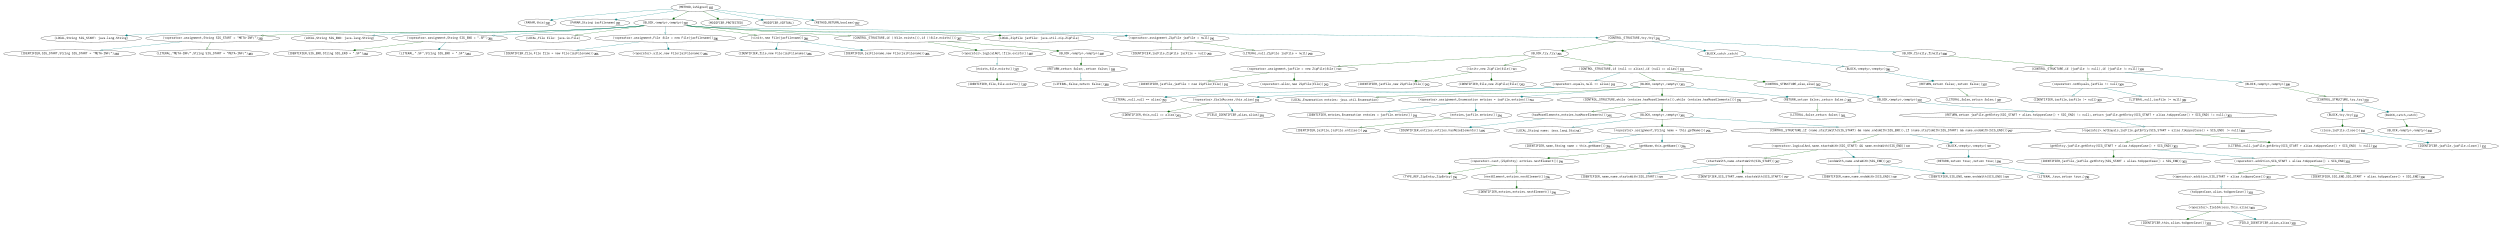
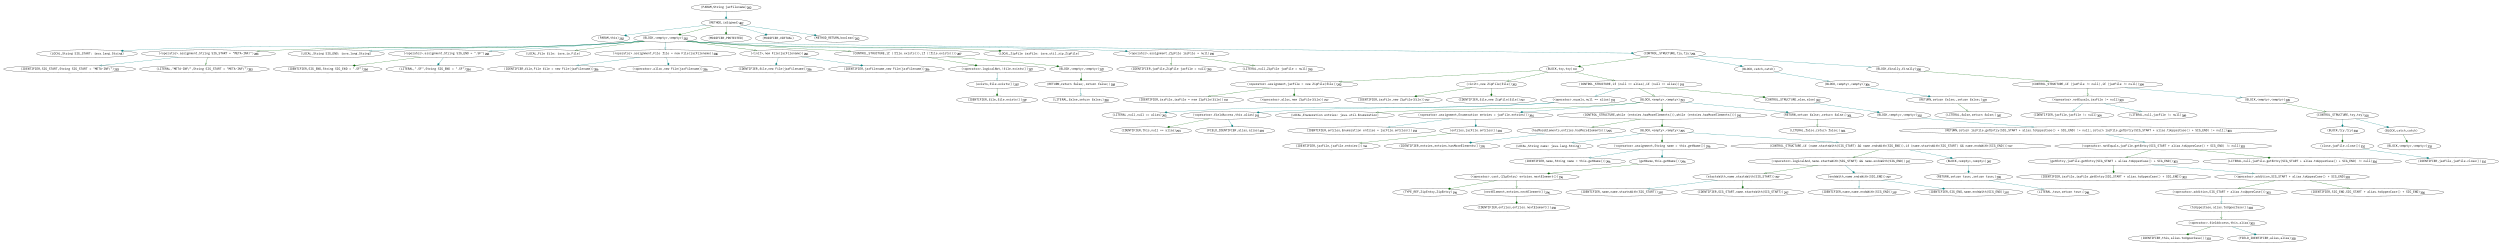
(648, 15) -> (726, 14)
